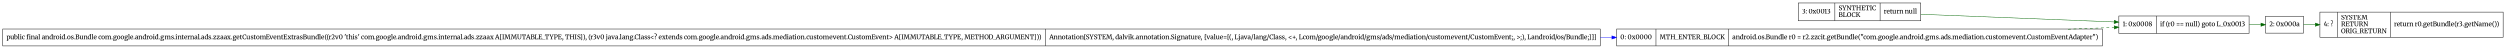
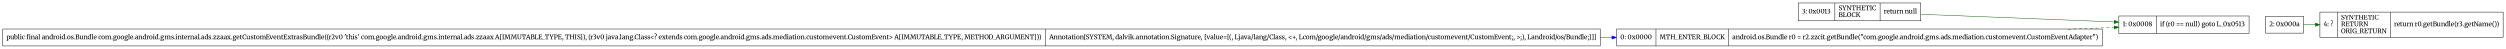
(2354, 18) -> (2360, 18)
(2203, 24) -> (2203, 24)
(2255, 25) -> none
